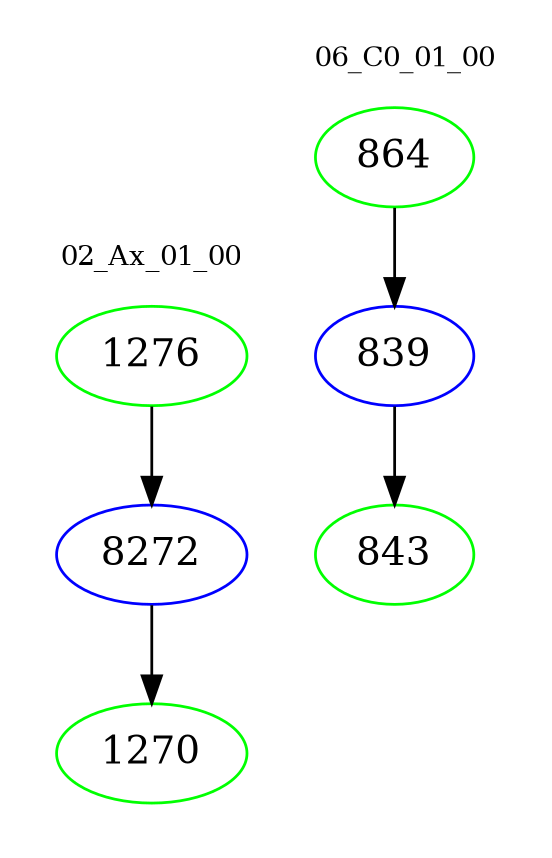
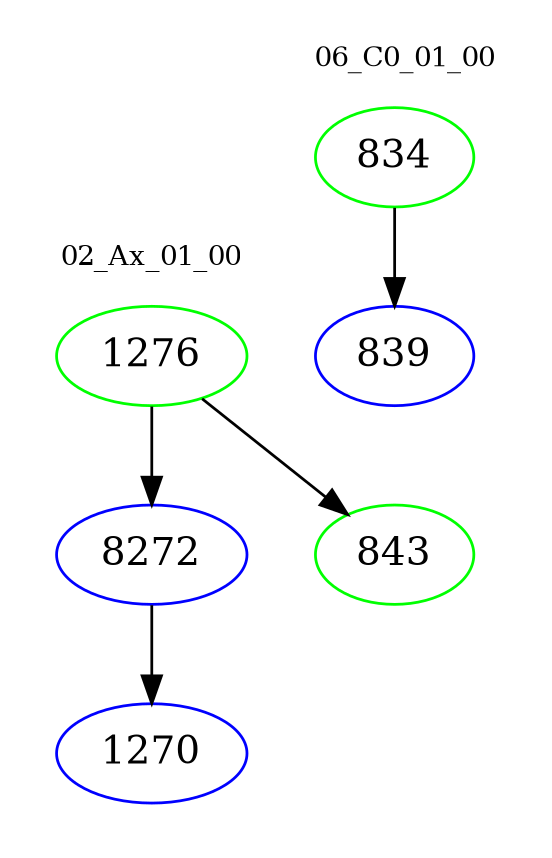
(395, 157) -> (395, 157)
(395, 442) -> (252, 438)
(152, 753) -> (152, 753)
